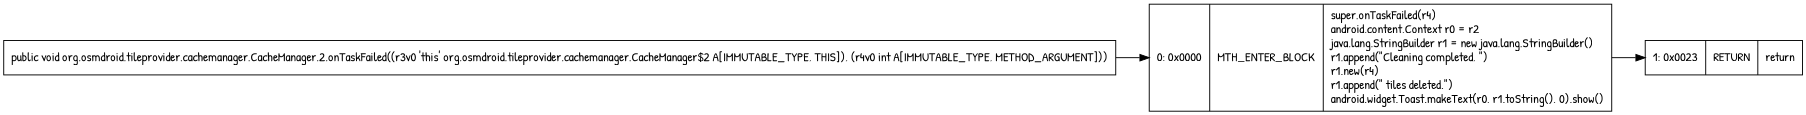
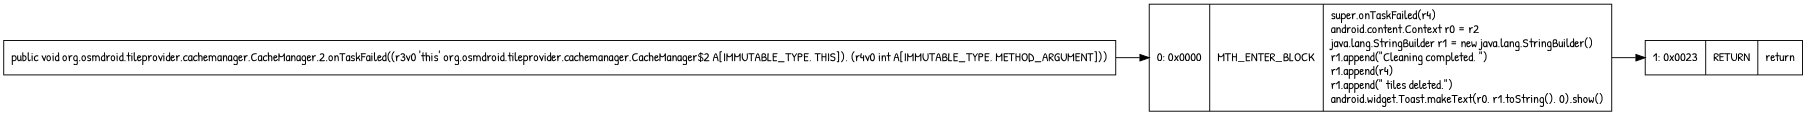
(1355, 71) -> (1362, 71)
